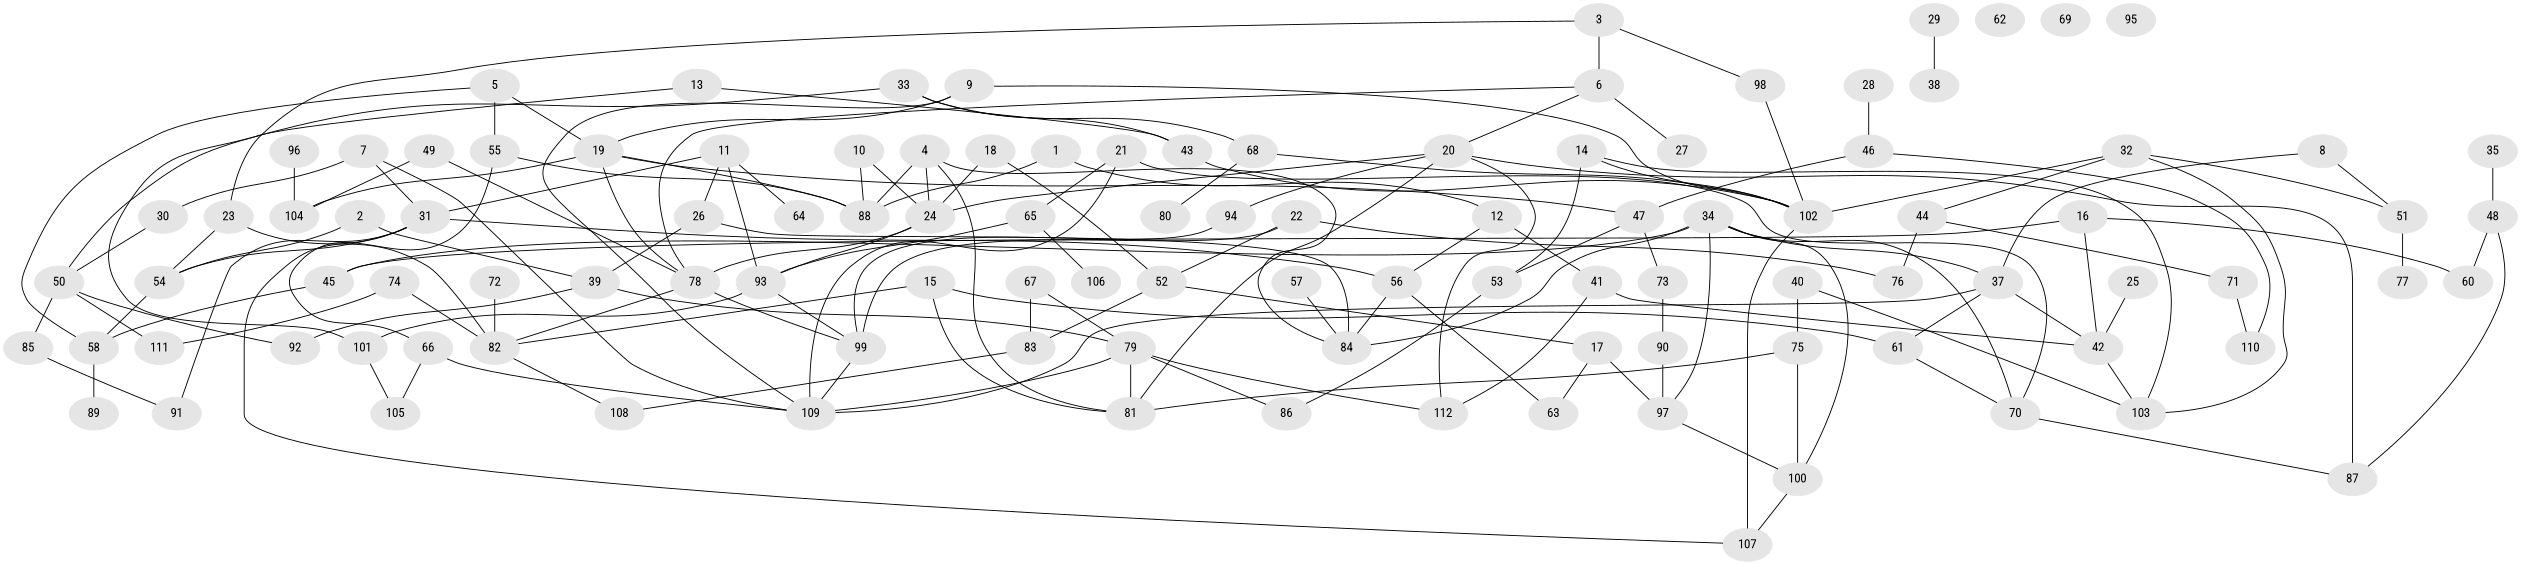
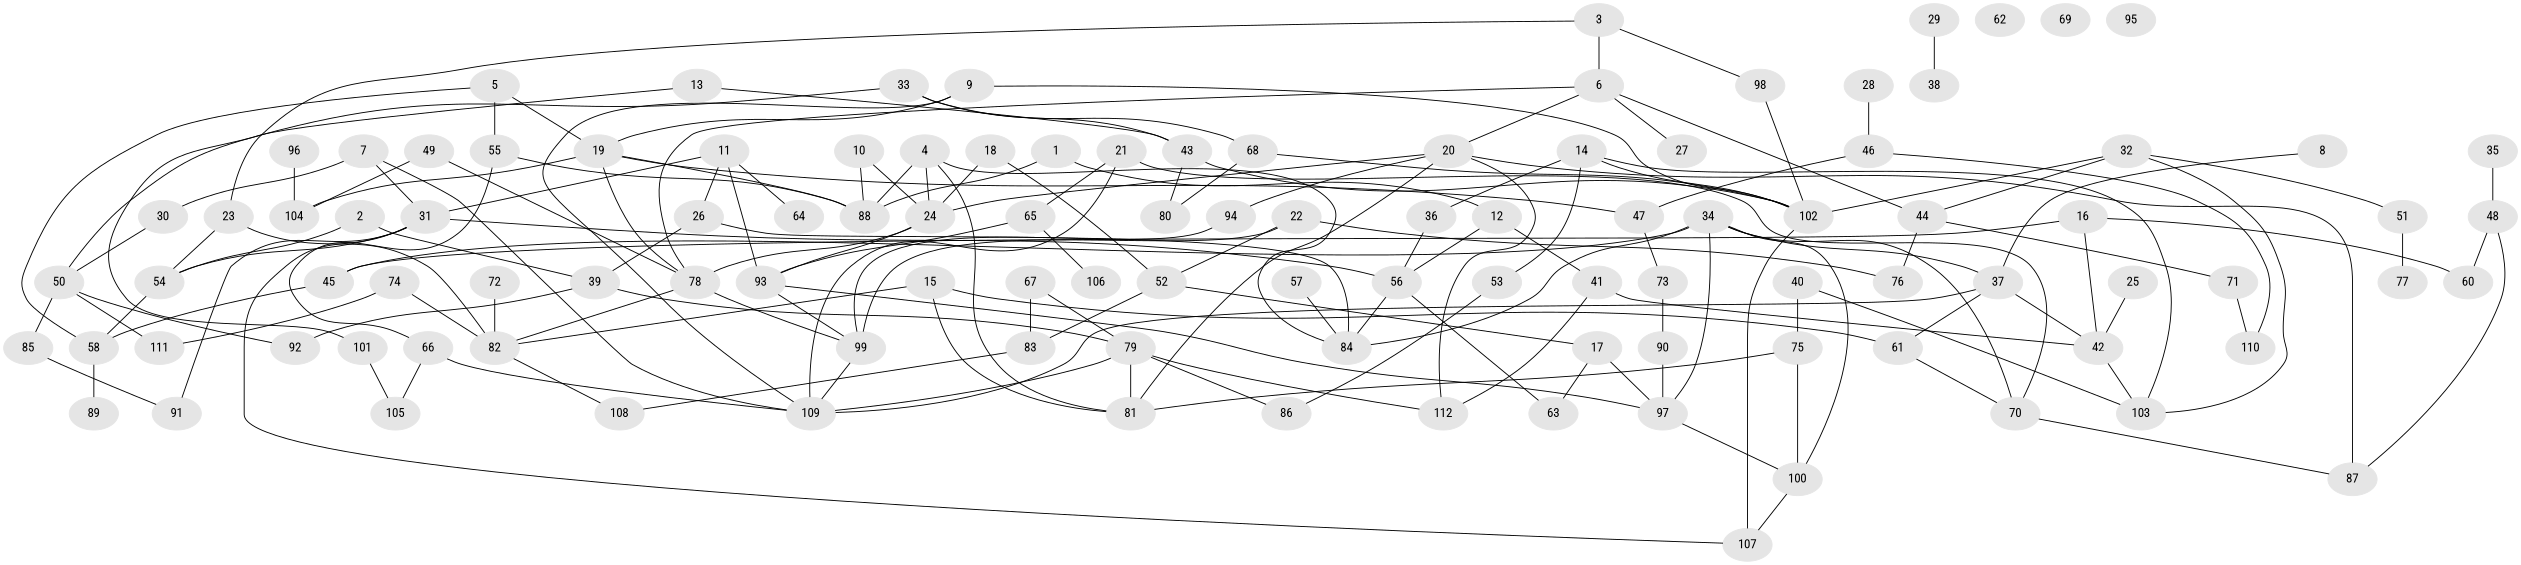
none -> (1761, 151)
(2363, 184) -> none
none -> (1174, 192)
none -> (1431, 217)
(1548, 259) -> none
(562, 315) -> (1213, 342)
